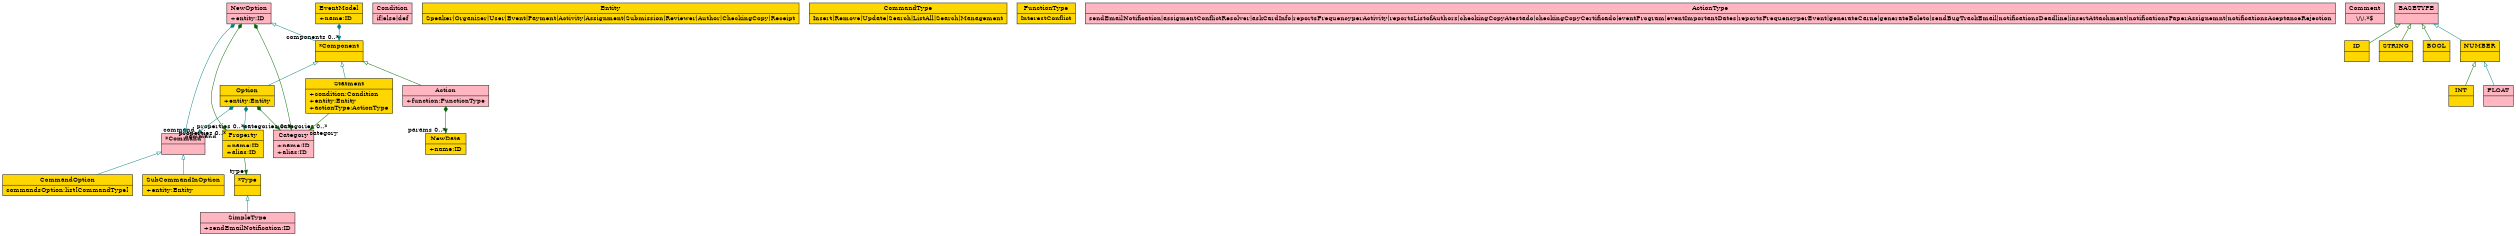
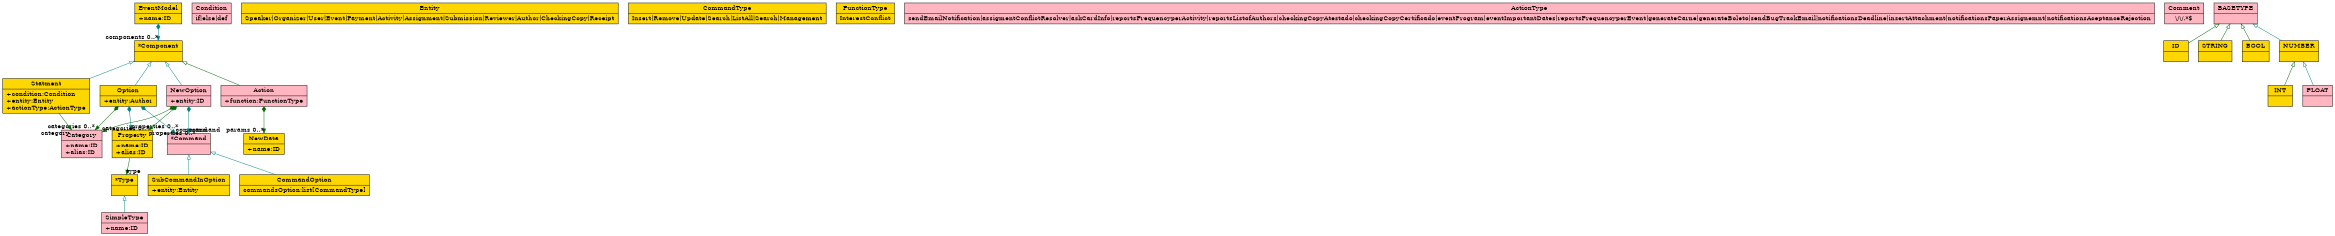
(295, 33) -> (175, 76)
(247, 101) -> (128, 101)
(248, 228) -> (122, 228)
